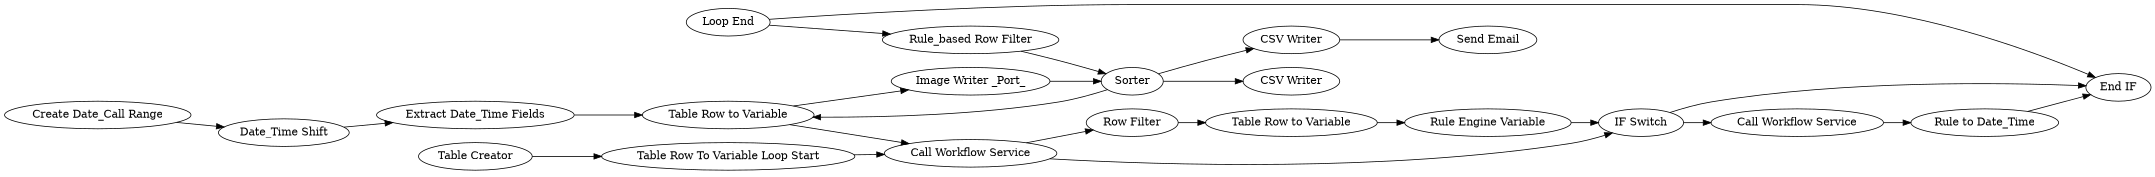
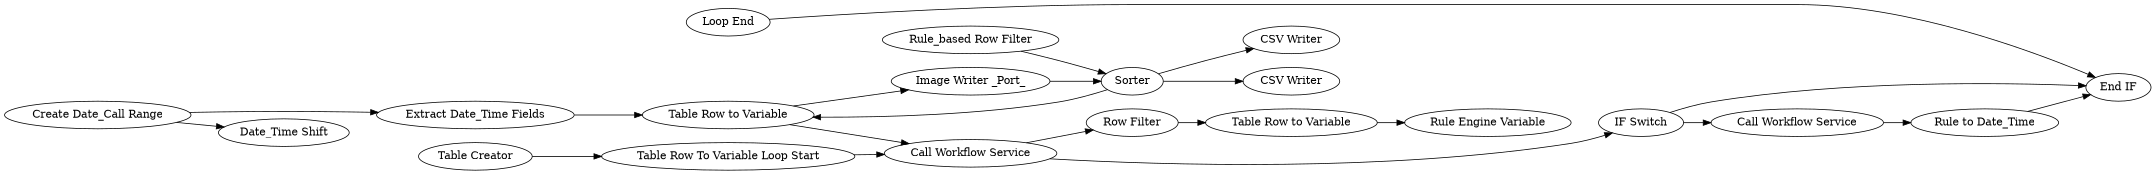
(826, 29) -> none
(1488, 40) -> none
(1581, 123) -> none
(364, 125) -> (280, 111)
